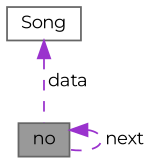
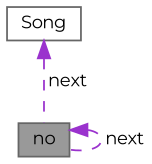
(66, 82) -> (66, 82)
